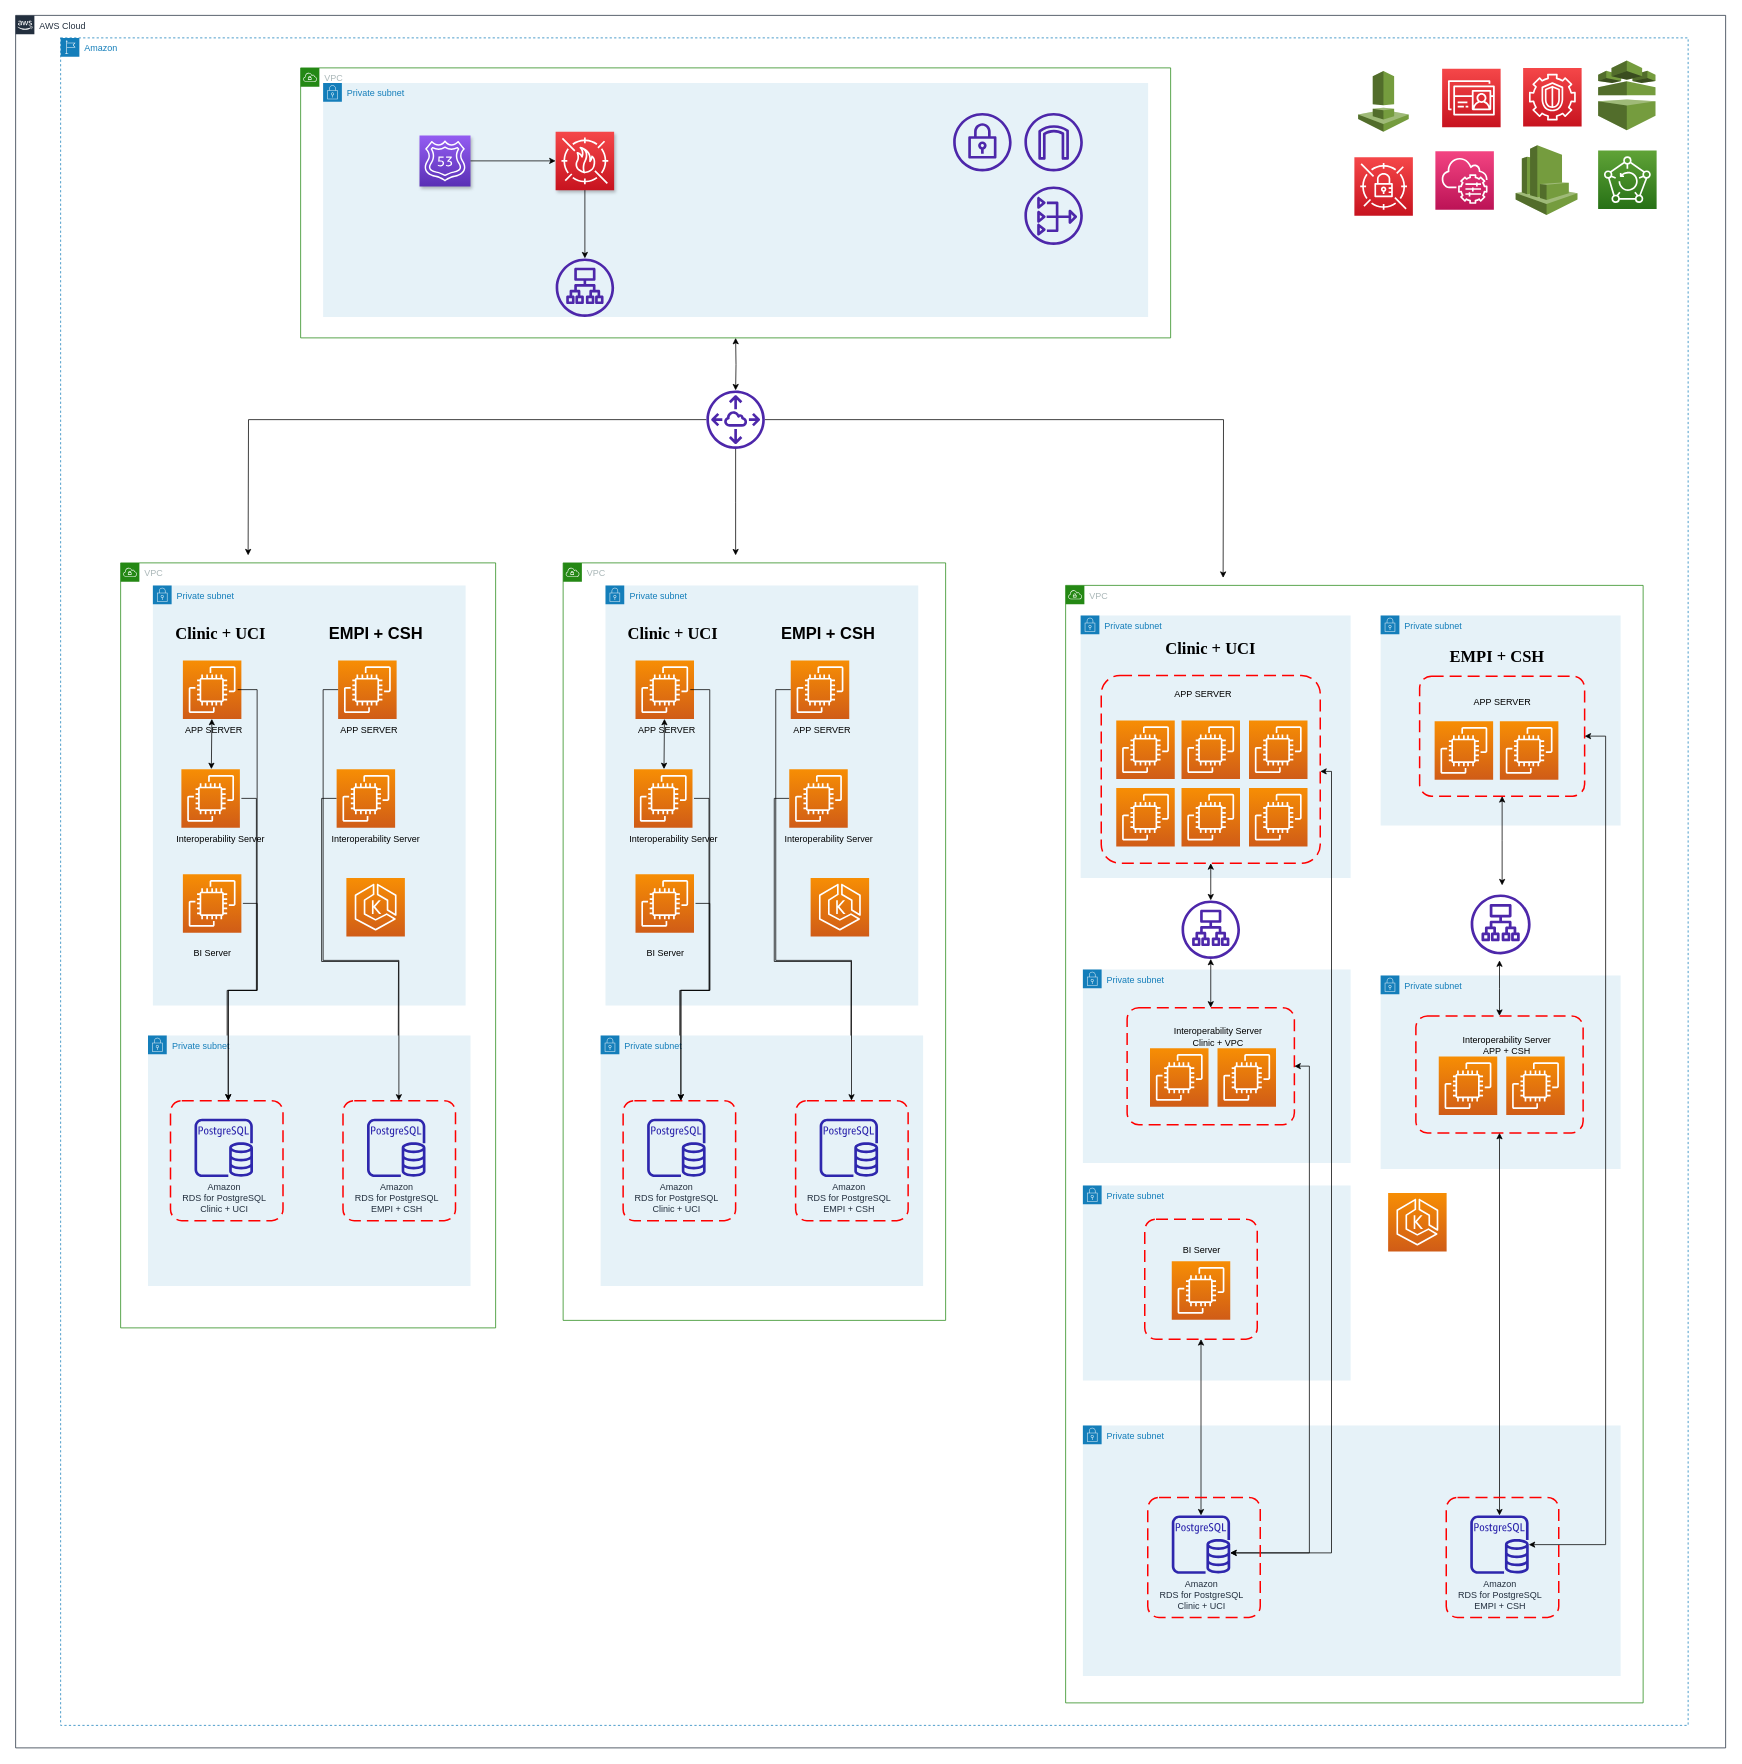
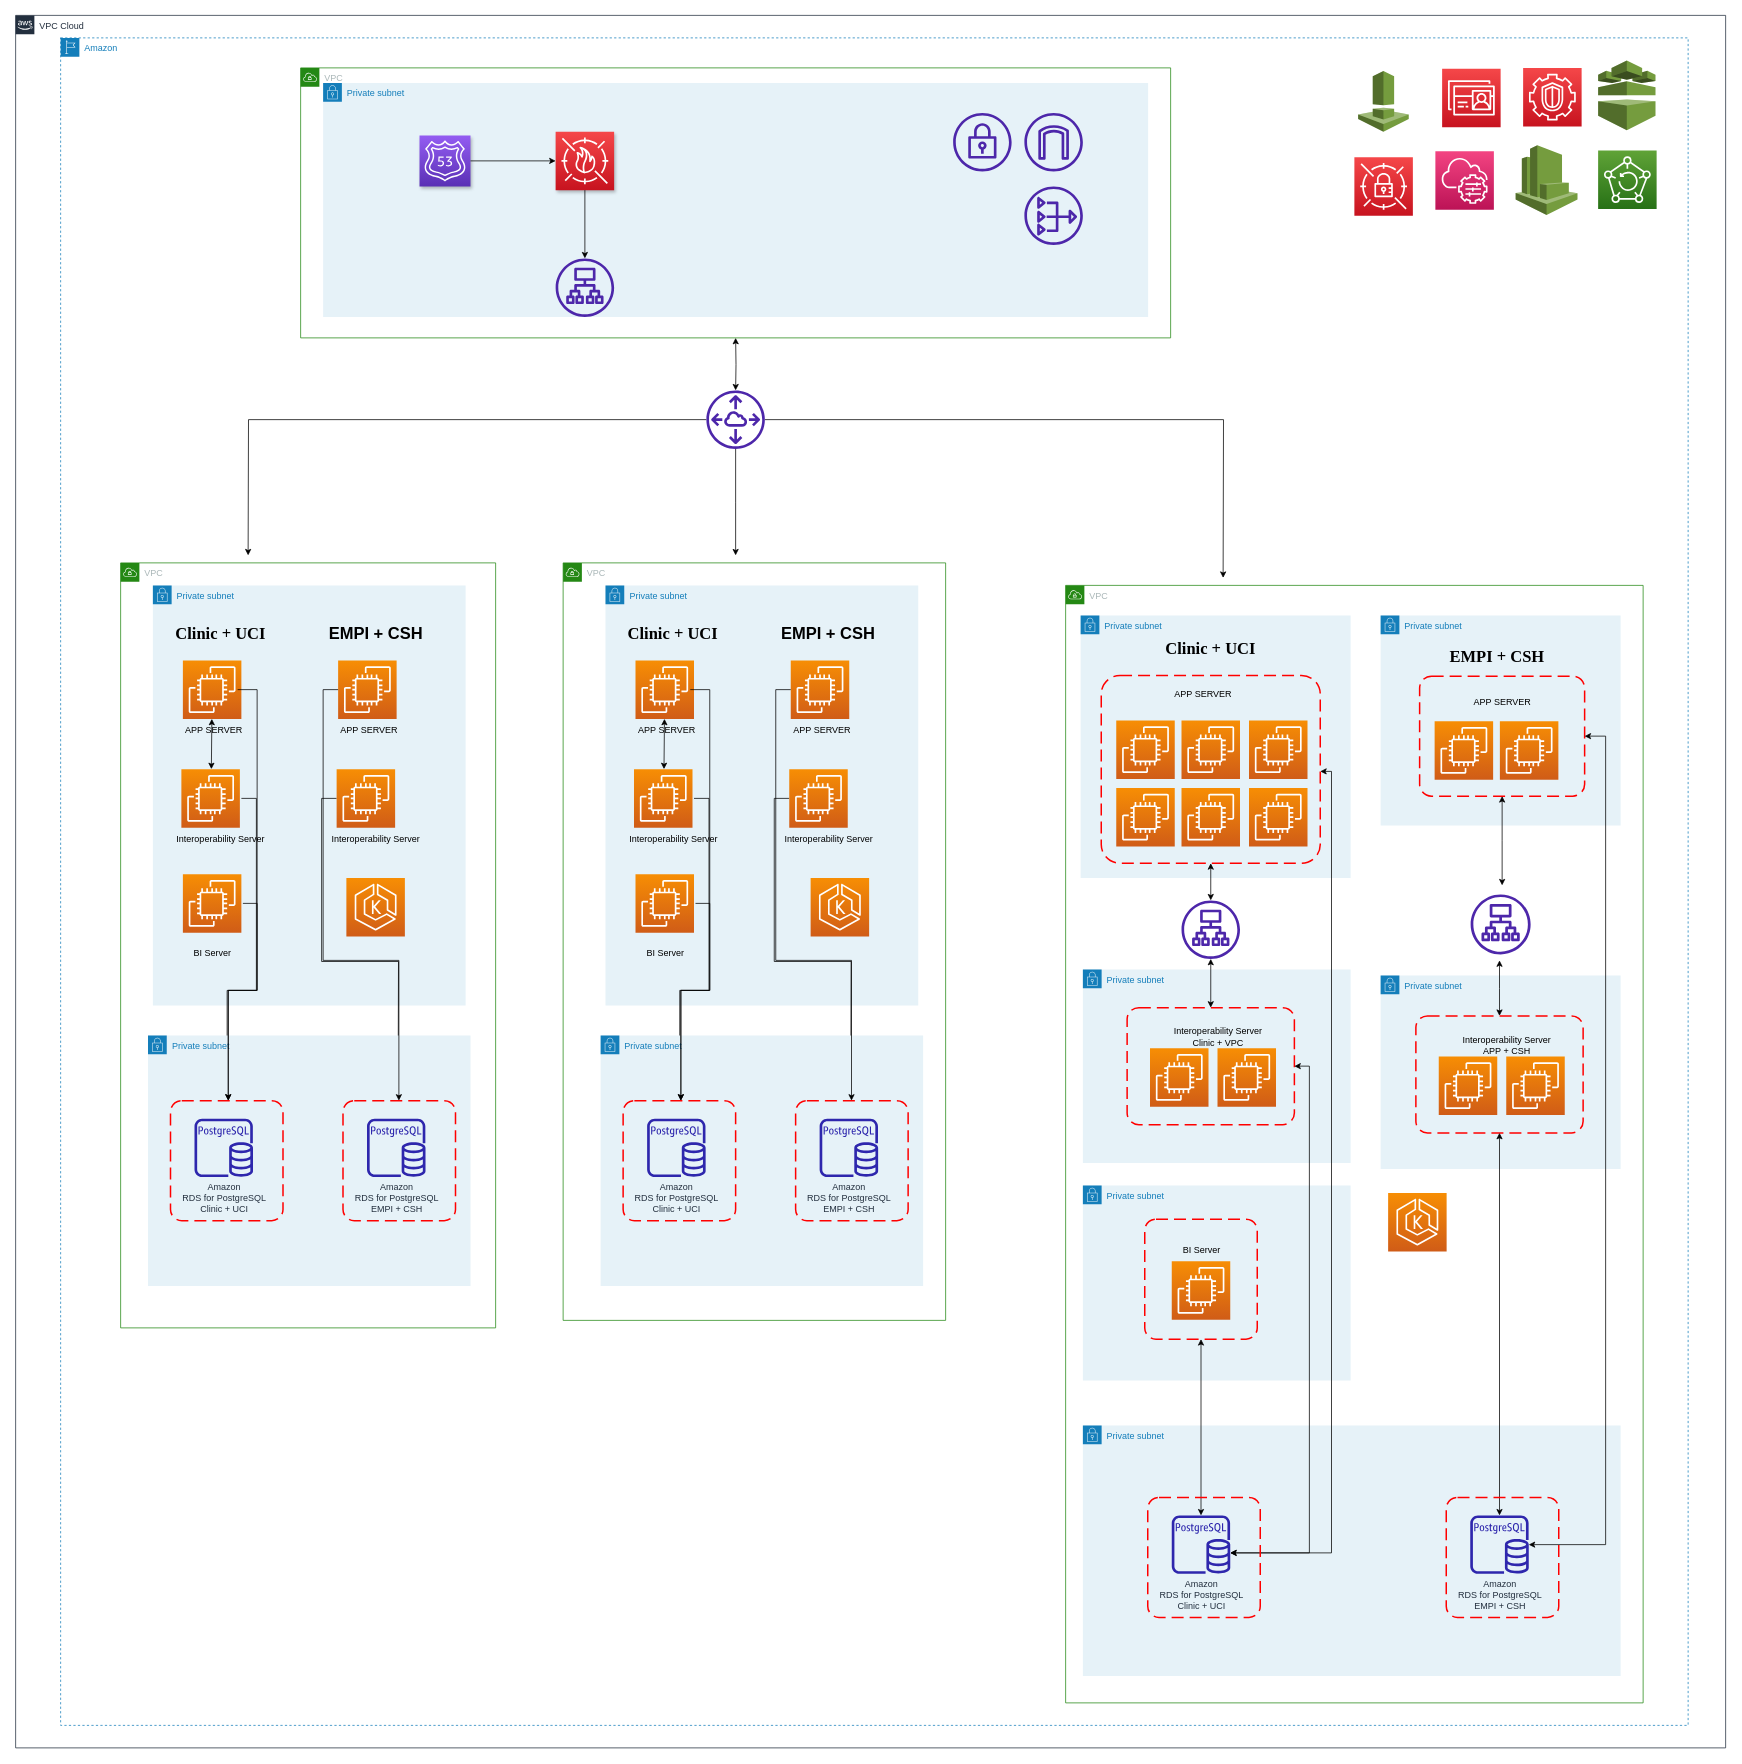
(60, 26) -> (60, 26)
